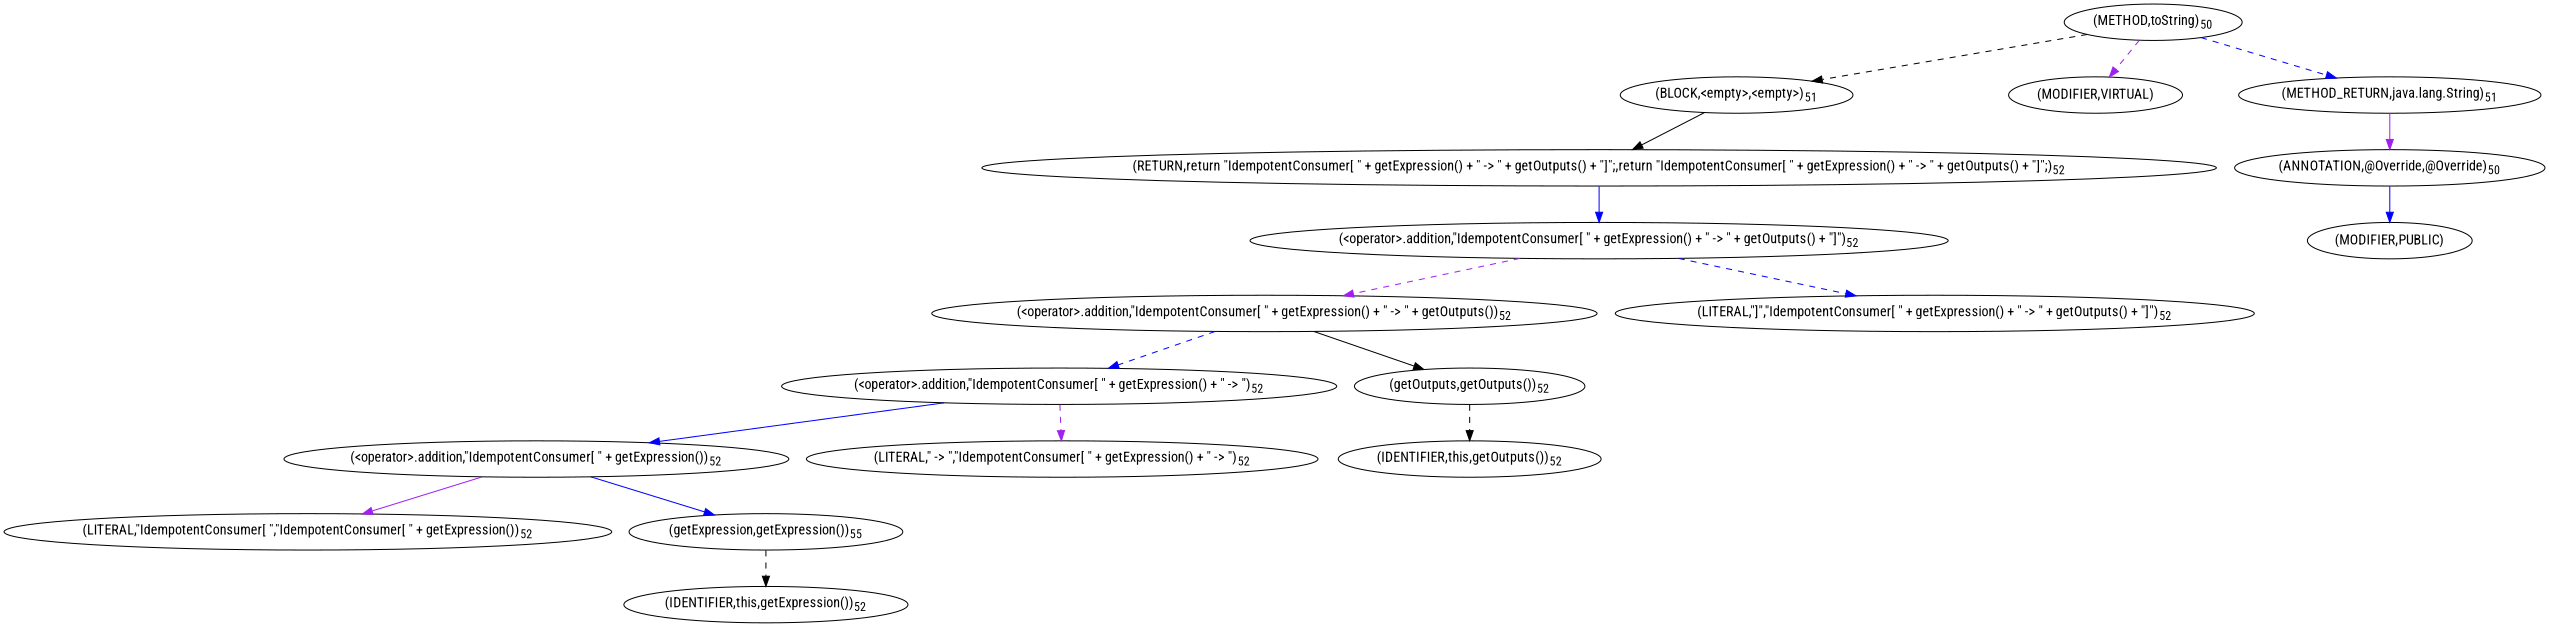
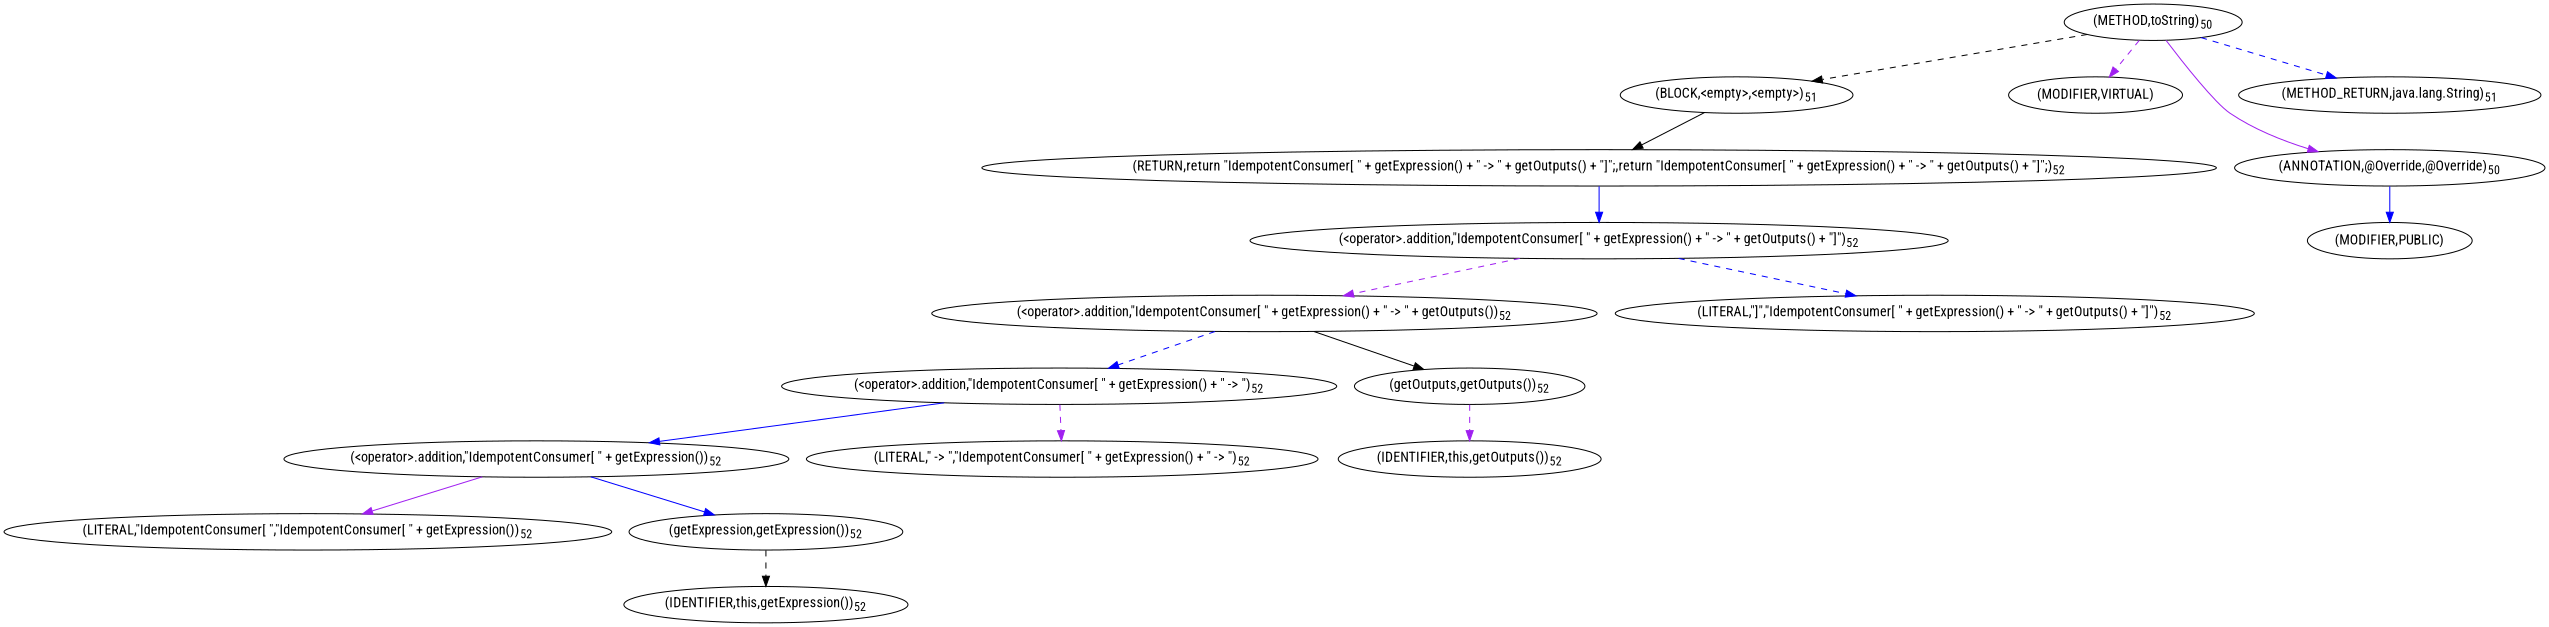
(2390, 126) -> (2226, 110)
(1470, 418) -> (1470, 418)
(856, 530) -> (856, 530)
